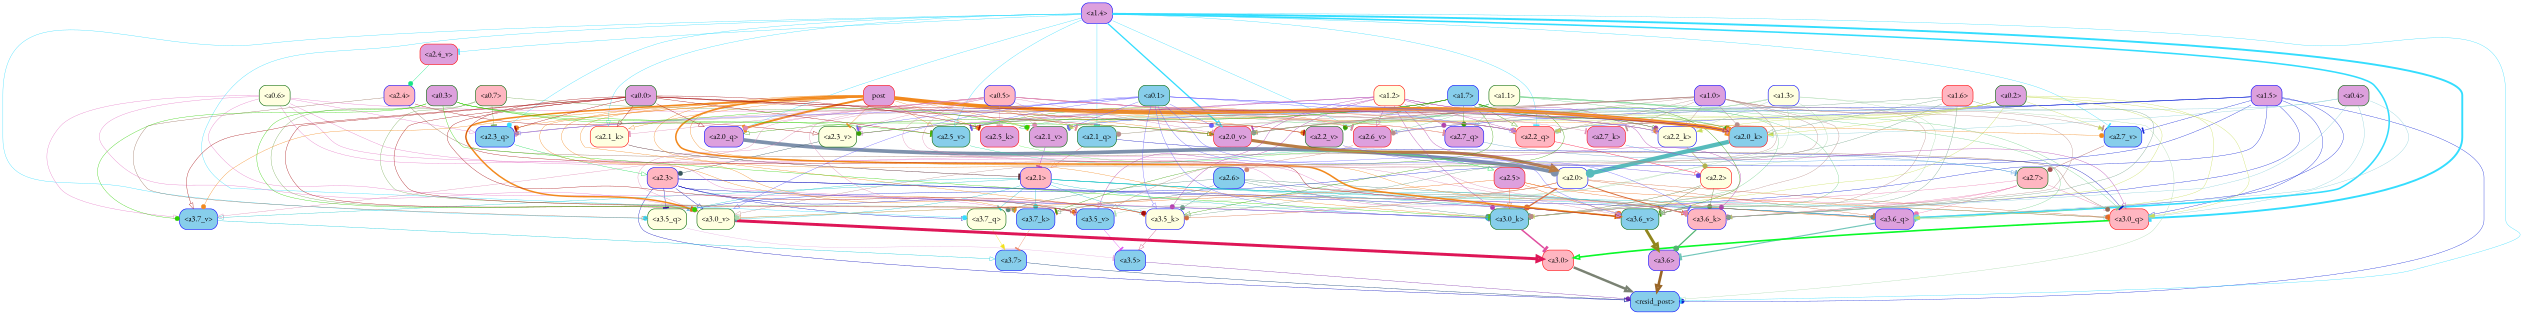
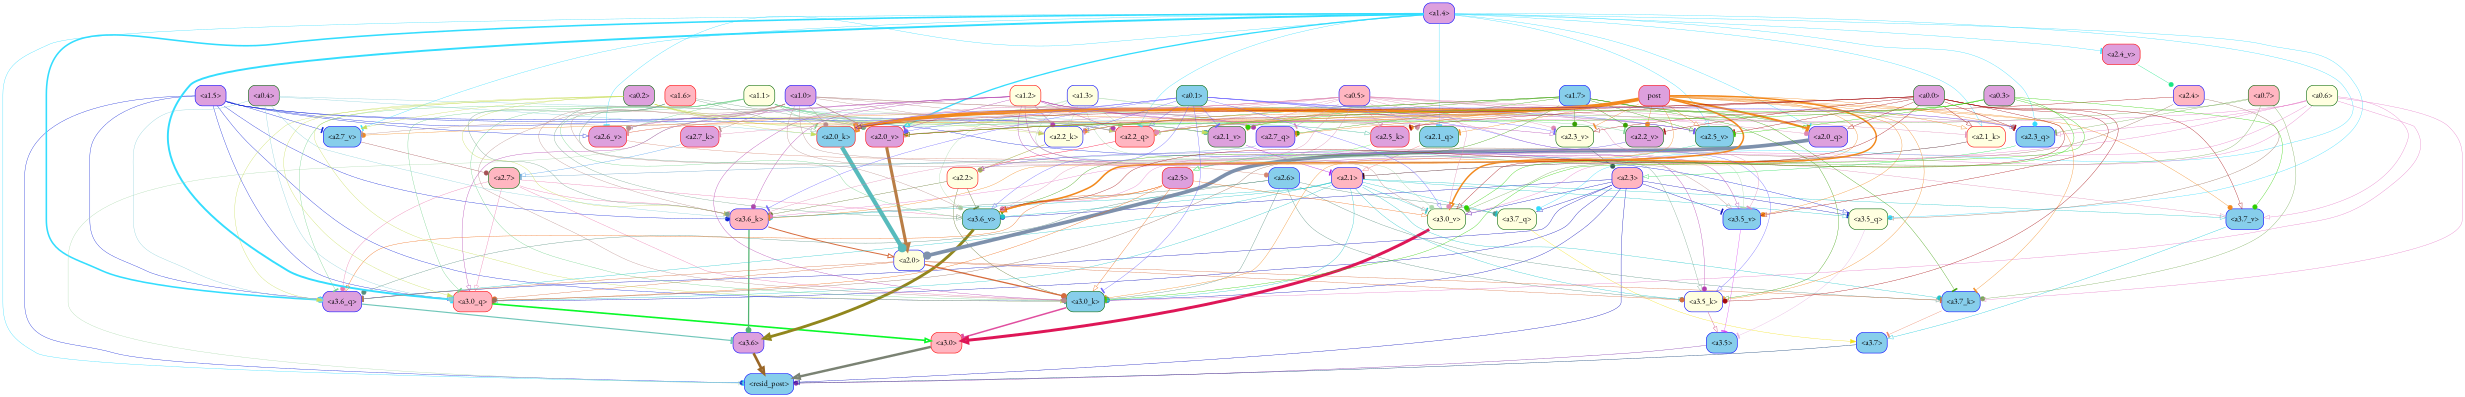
(1625, 152) -> (1063, 284)
(1519, 164) -> (1305, 153)
(1635, 200) -> (843, 246)
